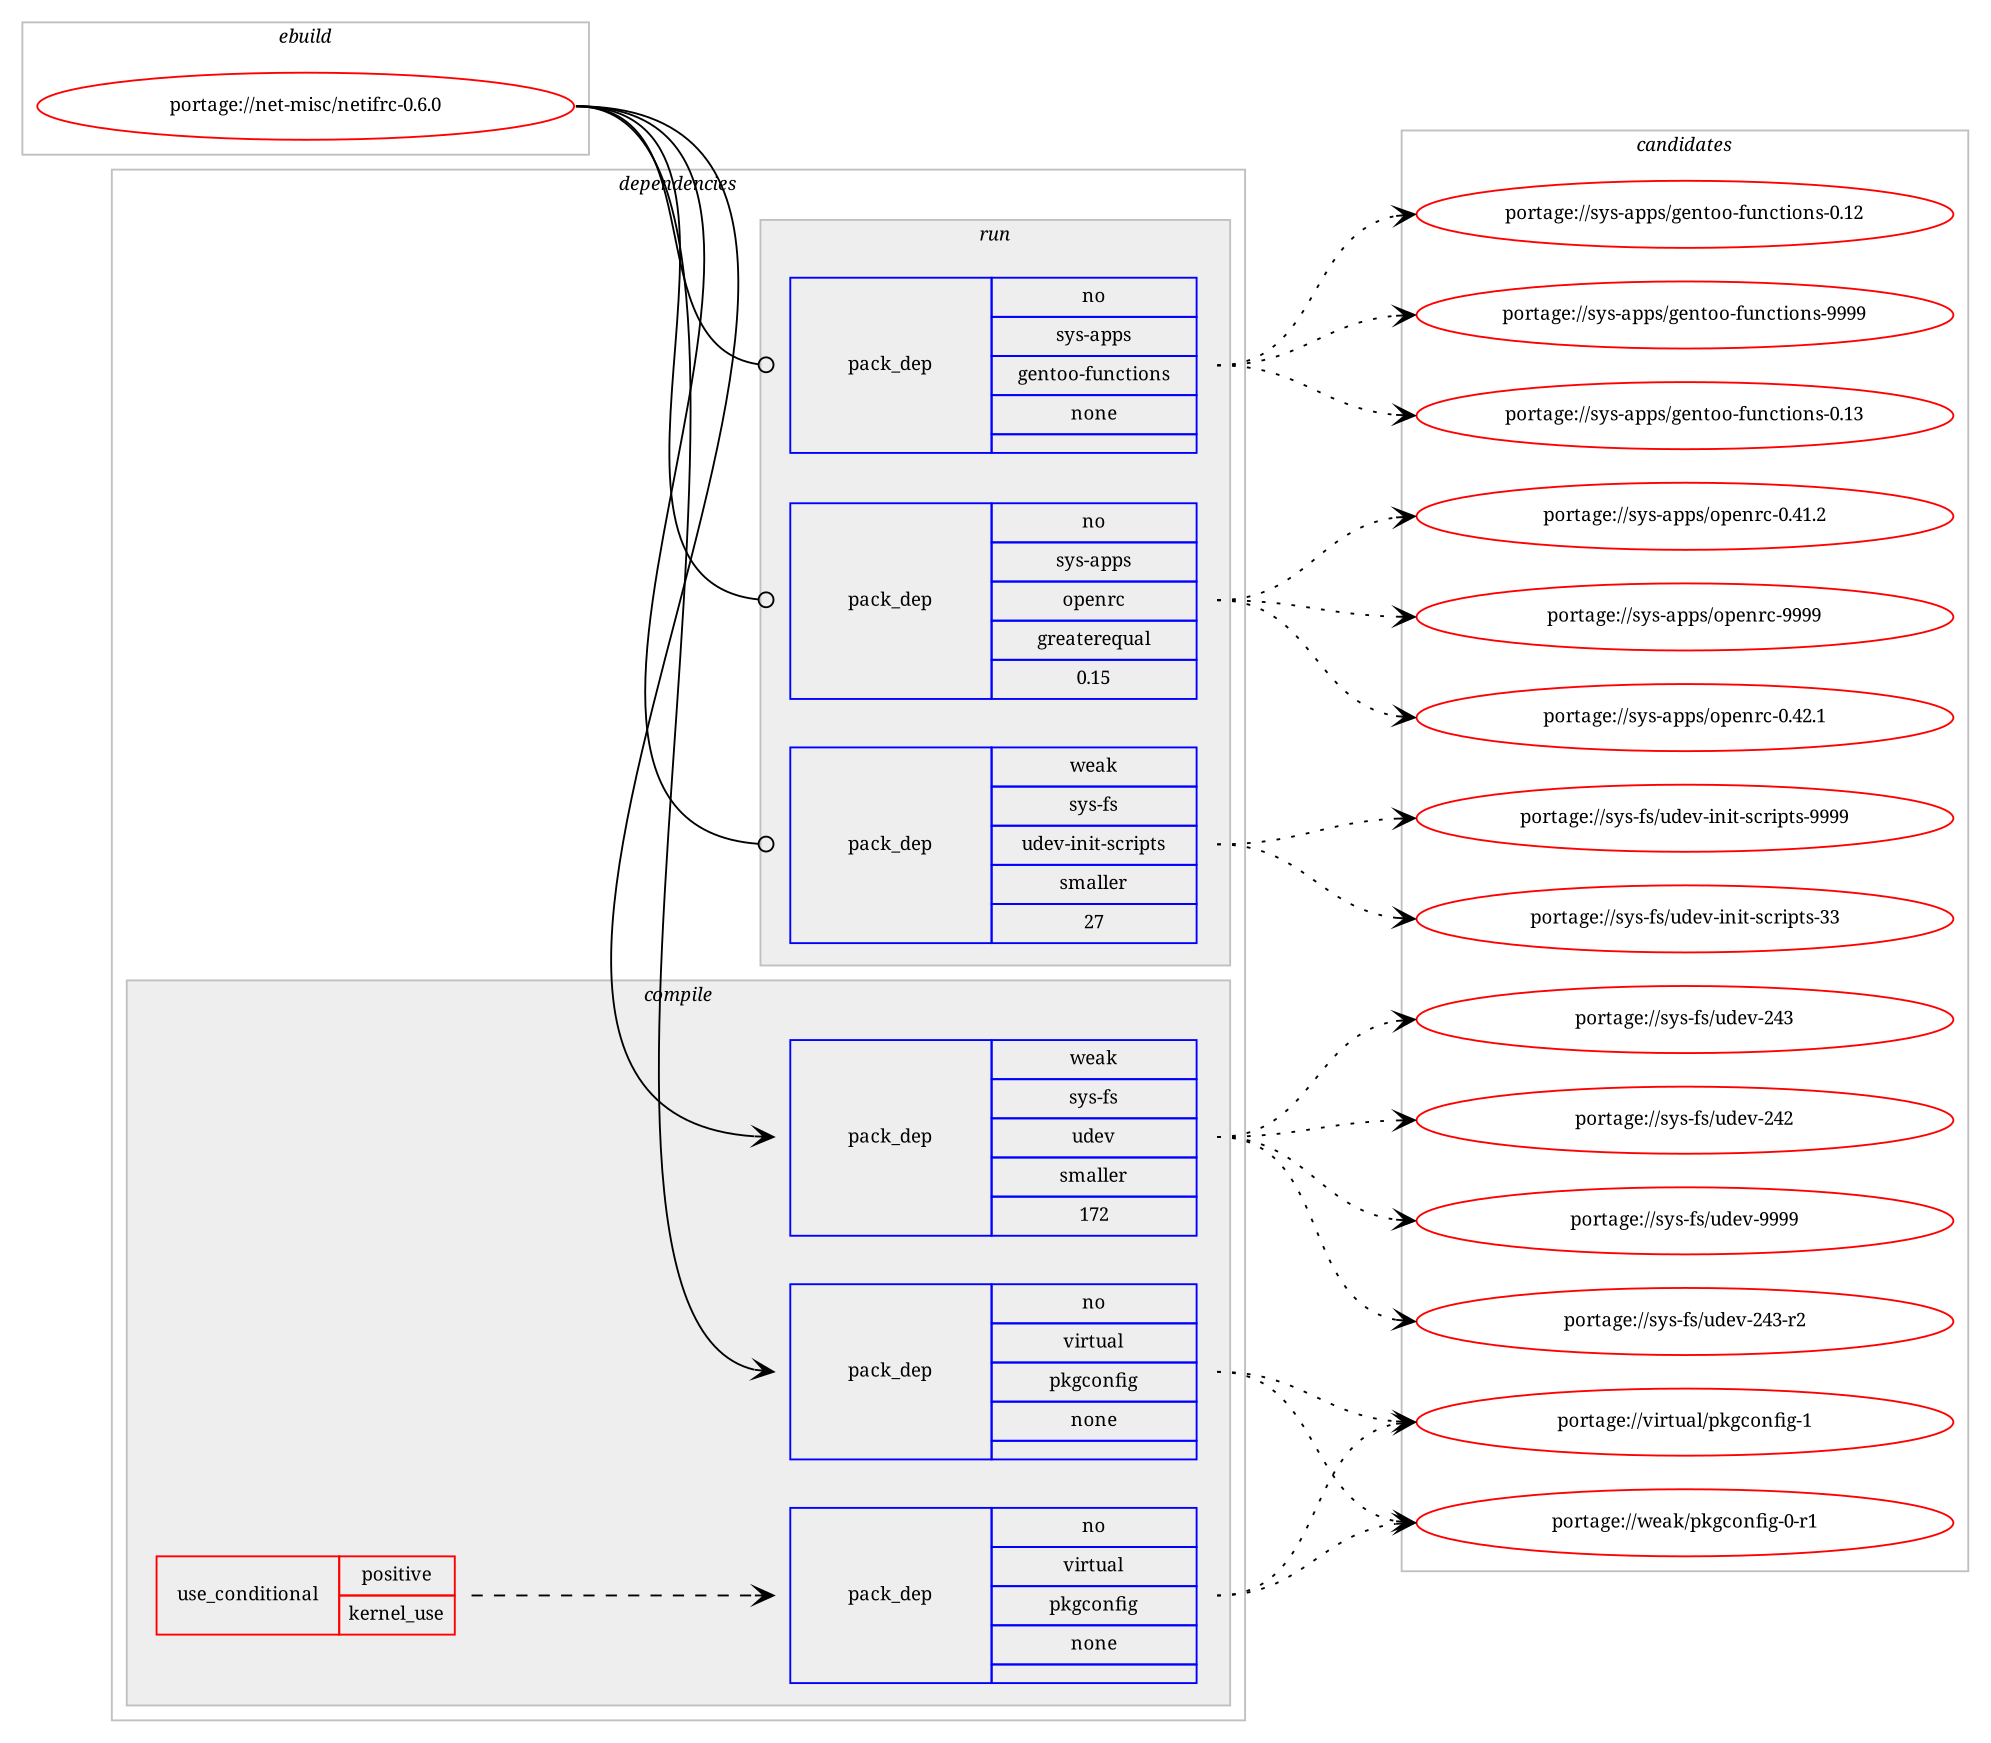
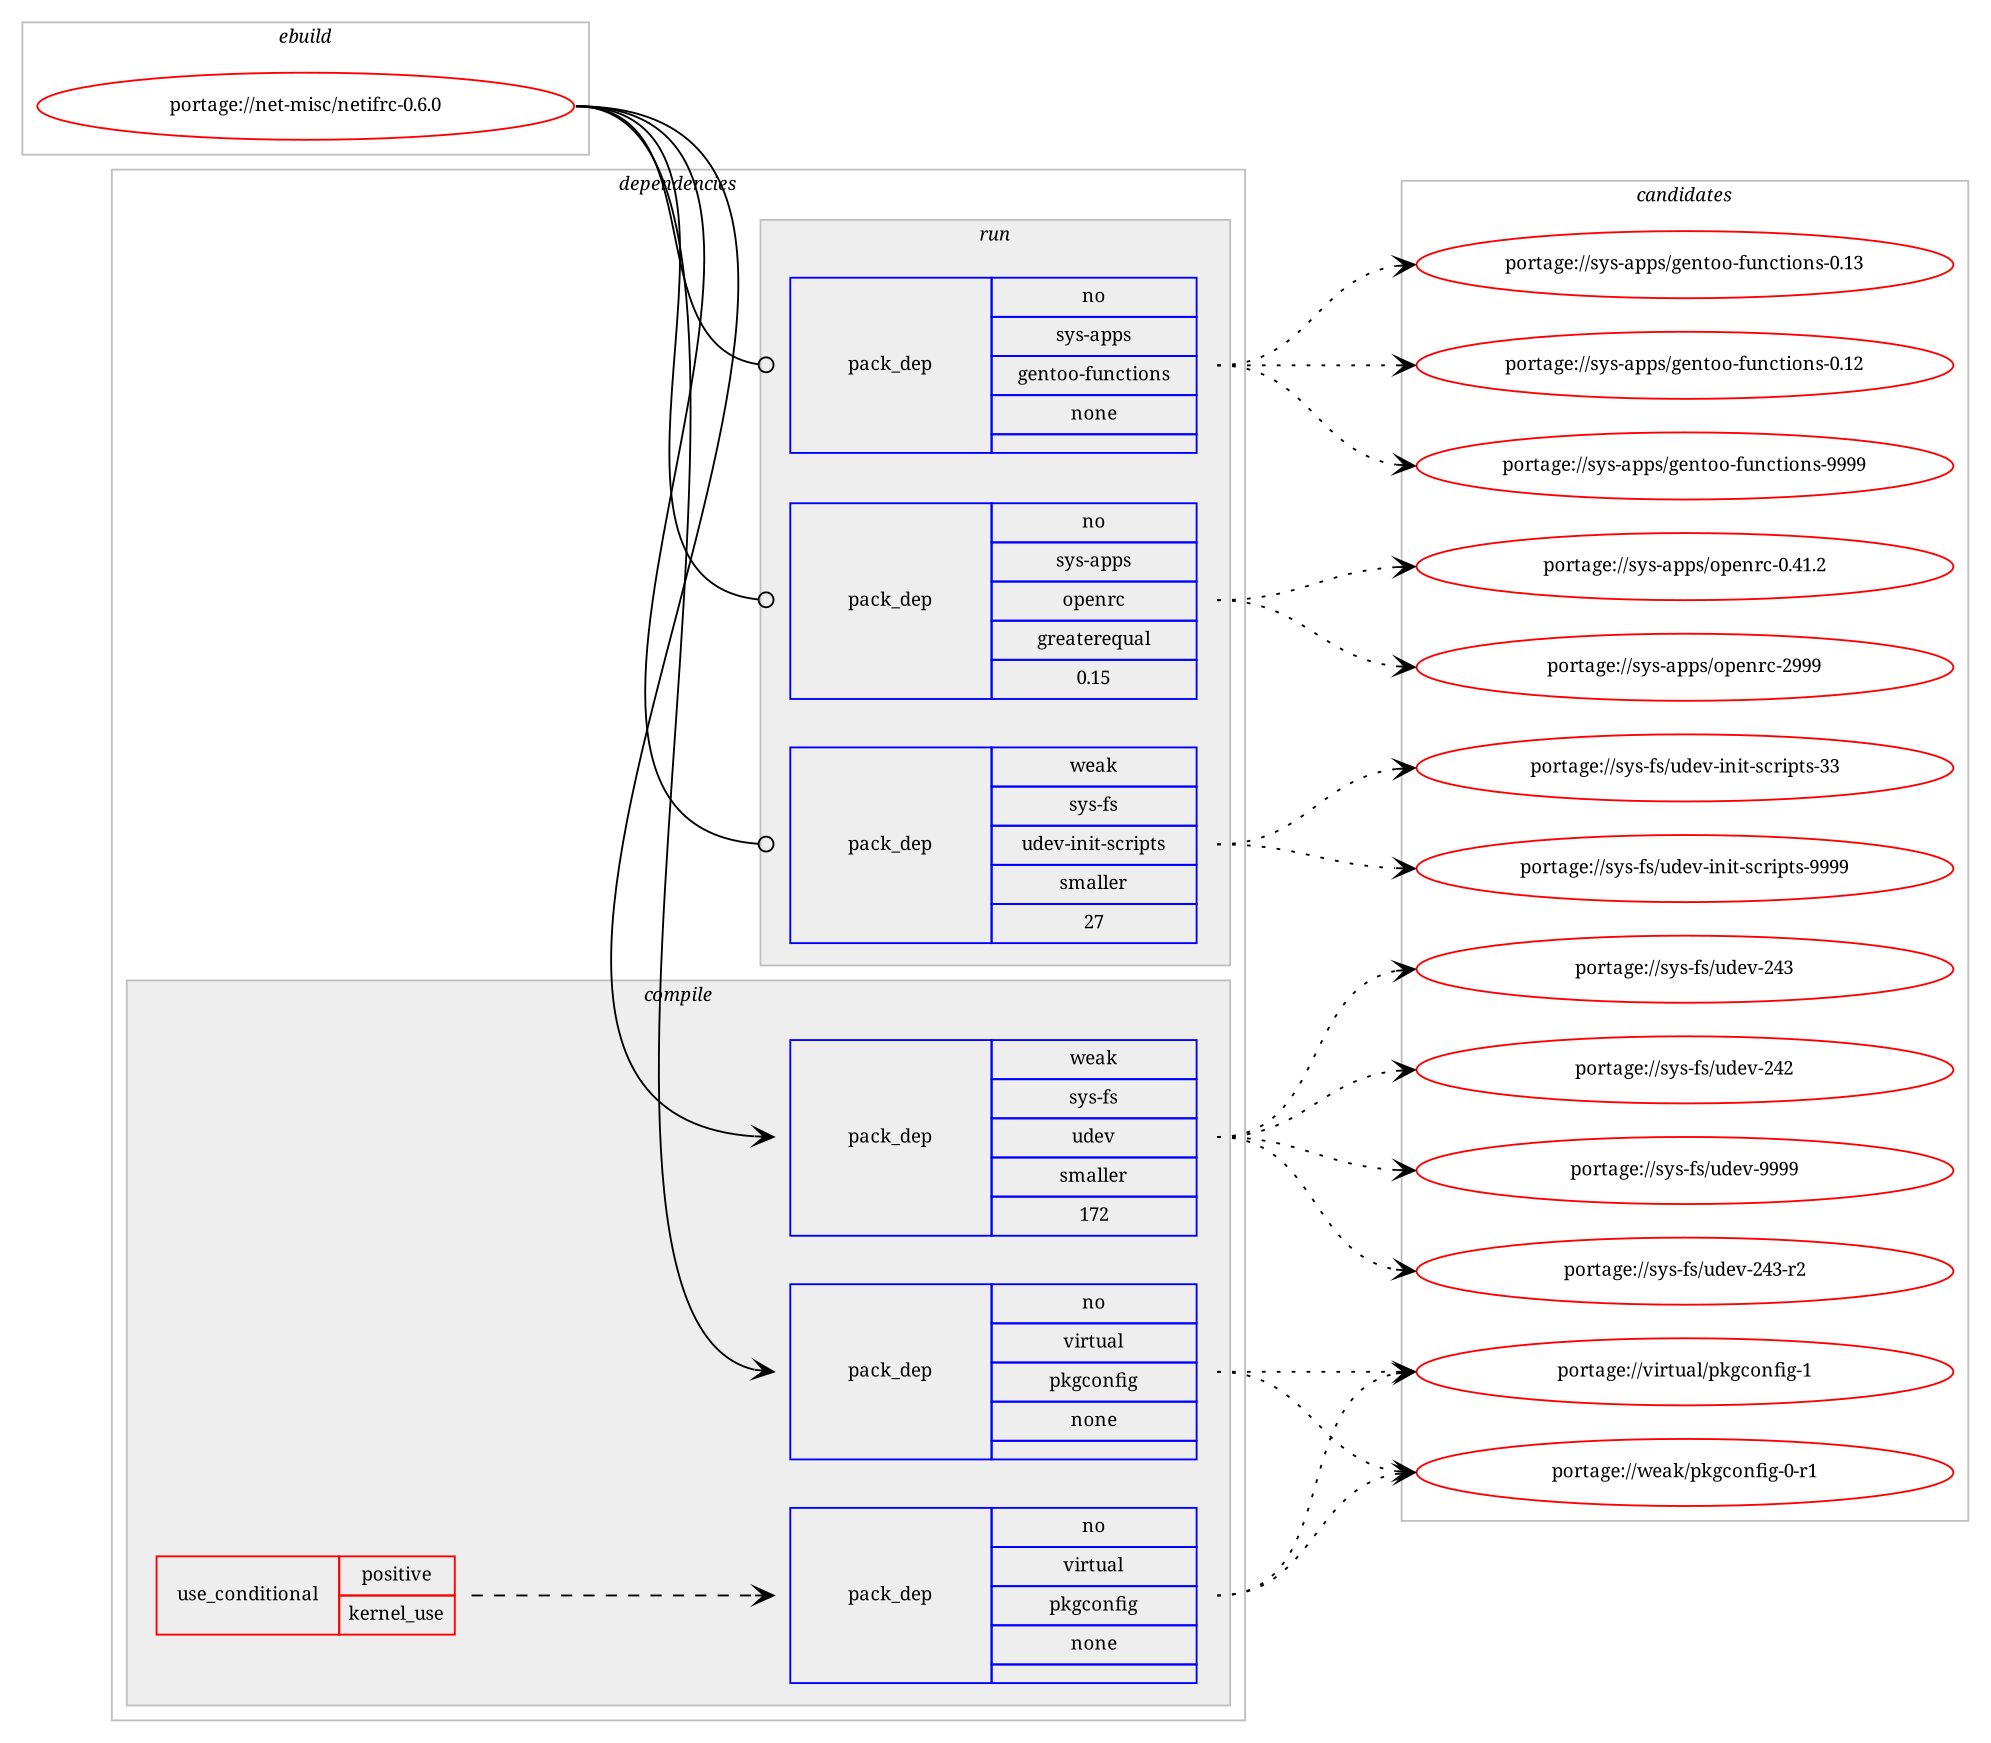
(1685, 617) -> (1685, 667)
(1685, 718) -> none
